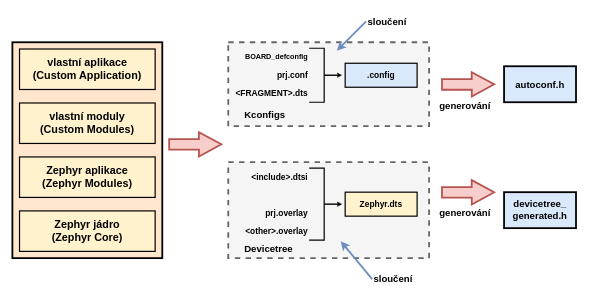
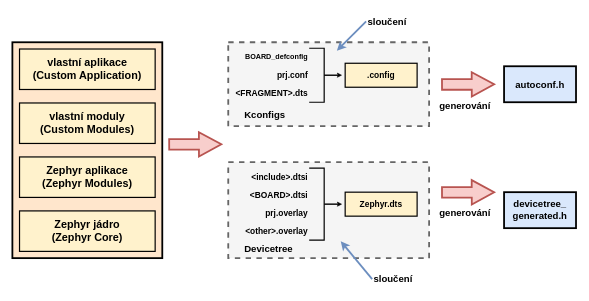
(381, 75) -> (381, 75)
none -> (276, 195)
